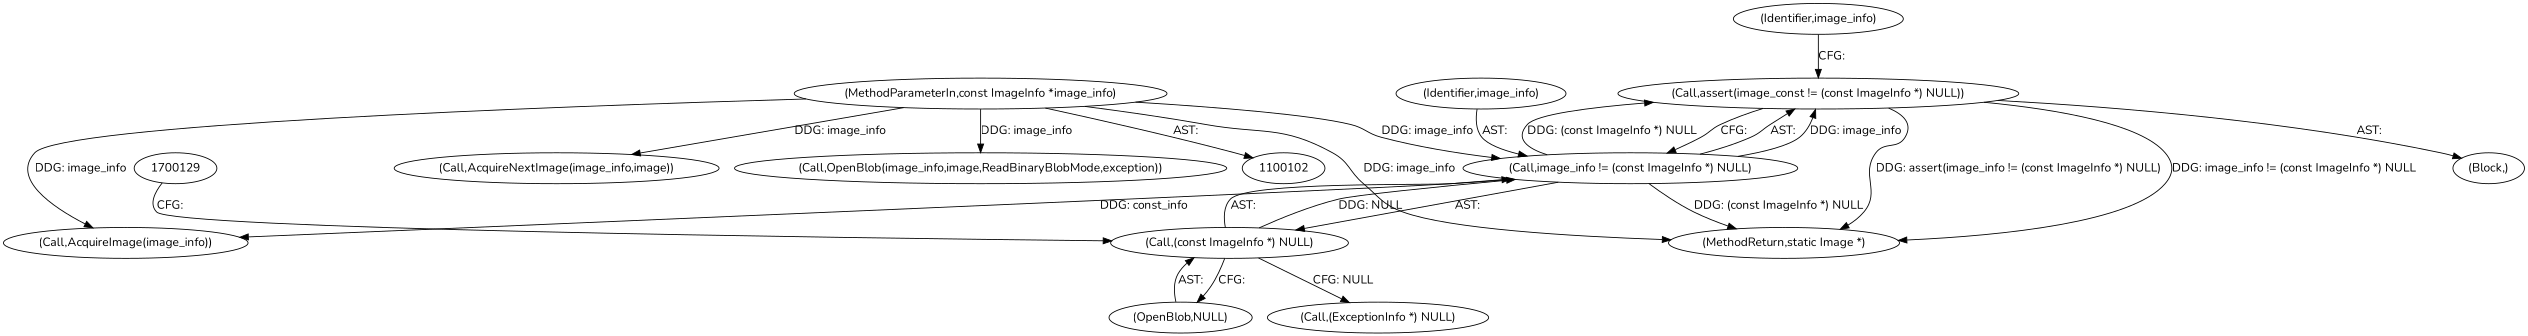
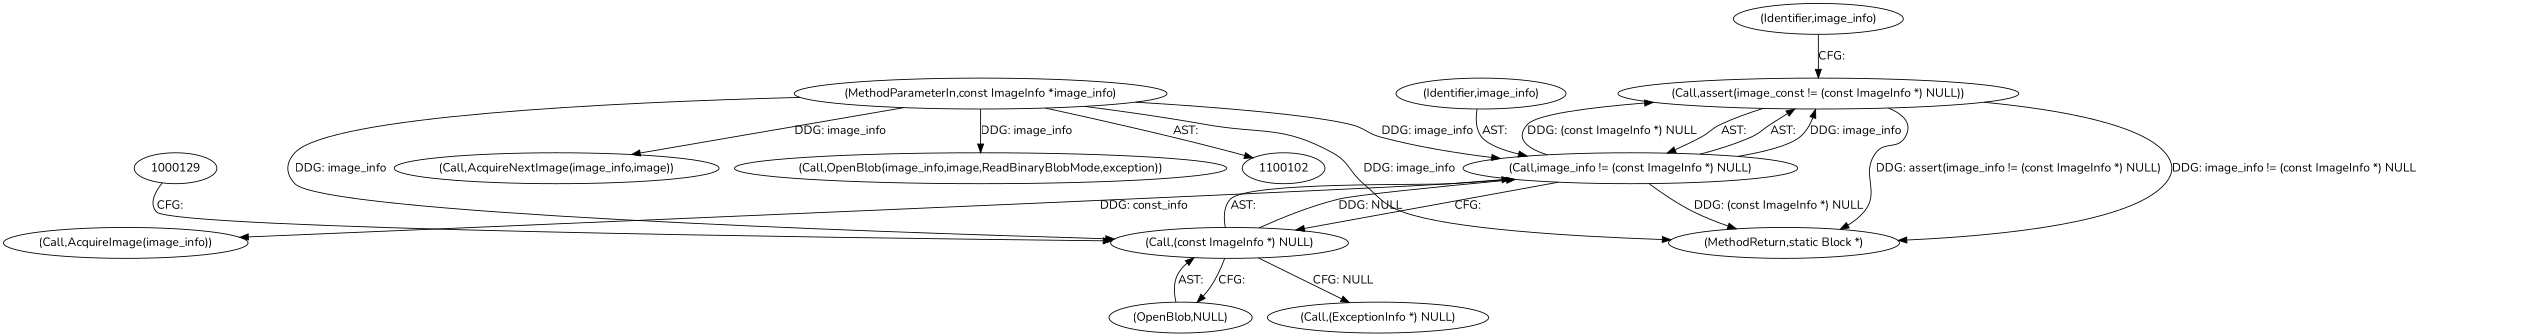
(369, 116) -> (427, 206)
(1736, 131) -> (1736, 131)
(176, 168) -> (176, 168)
(2489, 168) -> none
(1469, 206) -> (1469, 206)
(1784, 243) -> (1784, 243)
